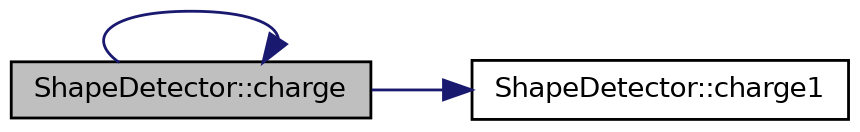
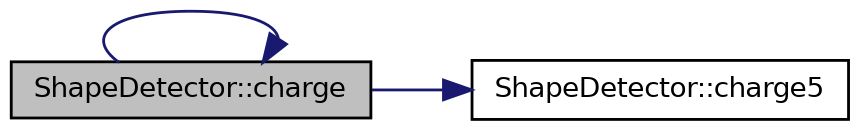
(660, 90) -> (660, 90)
